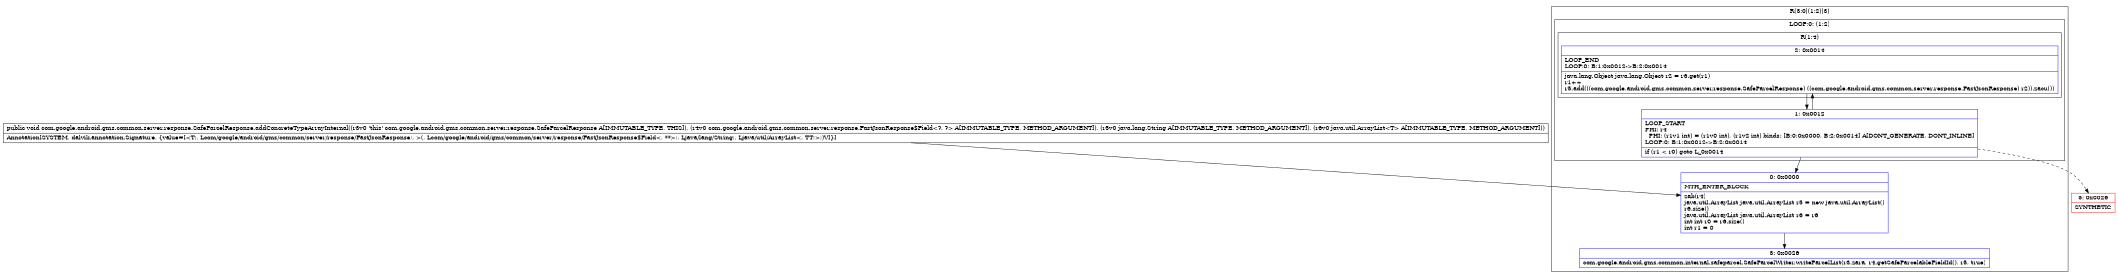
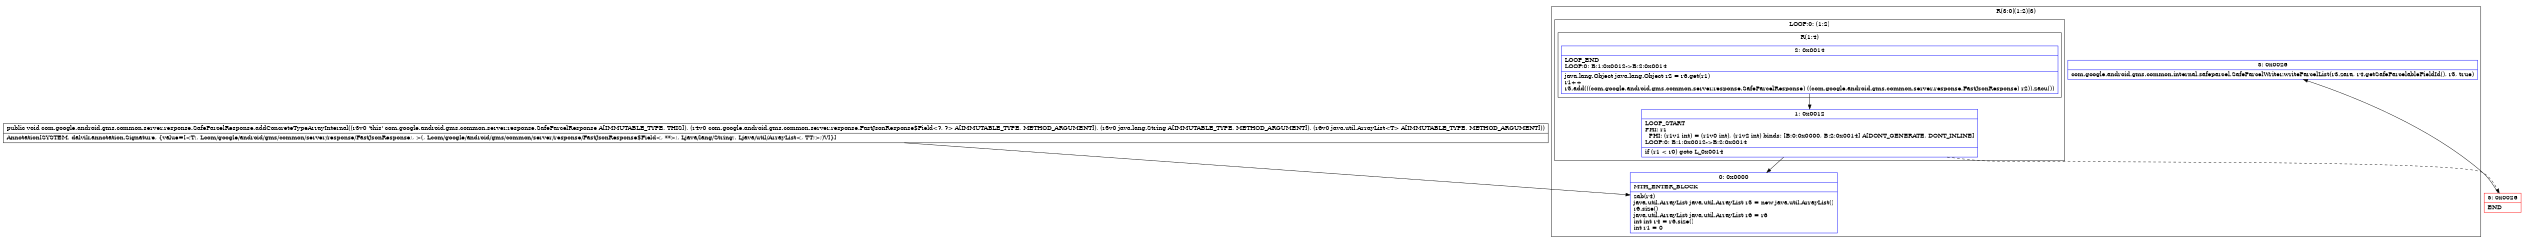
(1813, 104) -> none
(1657, 130) -> (1657, 130)
(2093, 207) -> (2495, 207)
(1714, 222) -> (1664, 222)
(1785, 239) -> (2411, 125)
